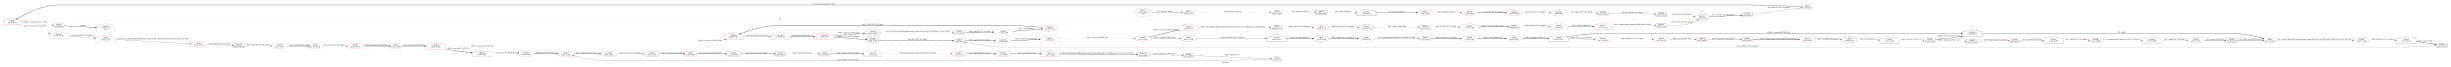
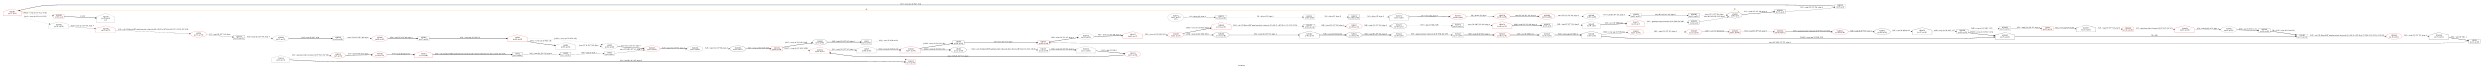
(846, 54) -> (597, 62)
